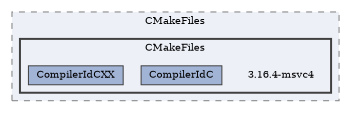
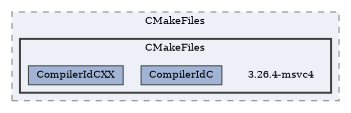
(281, 75) -> (281, 75)
